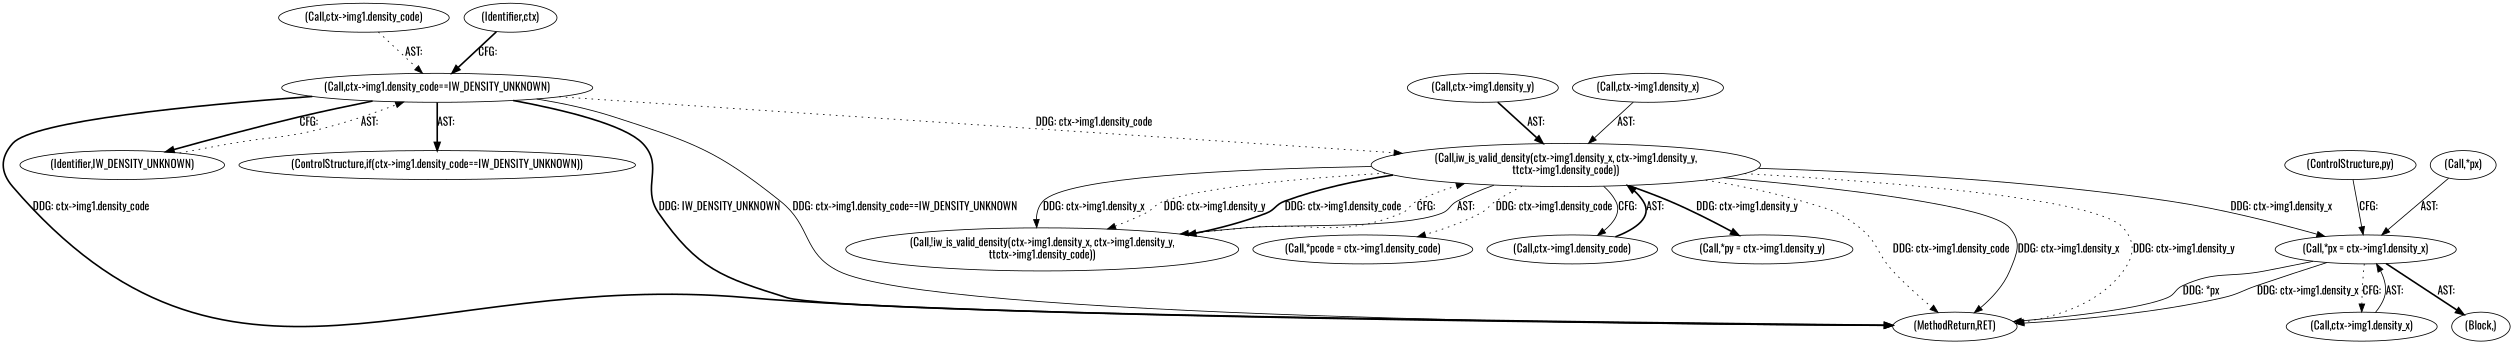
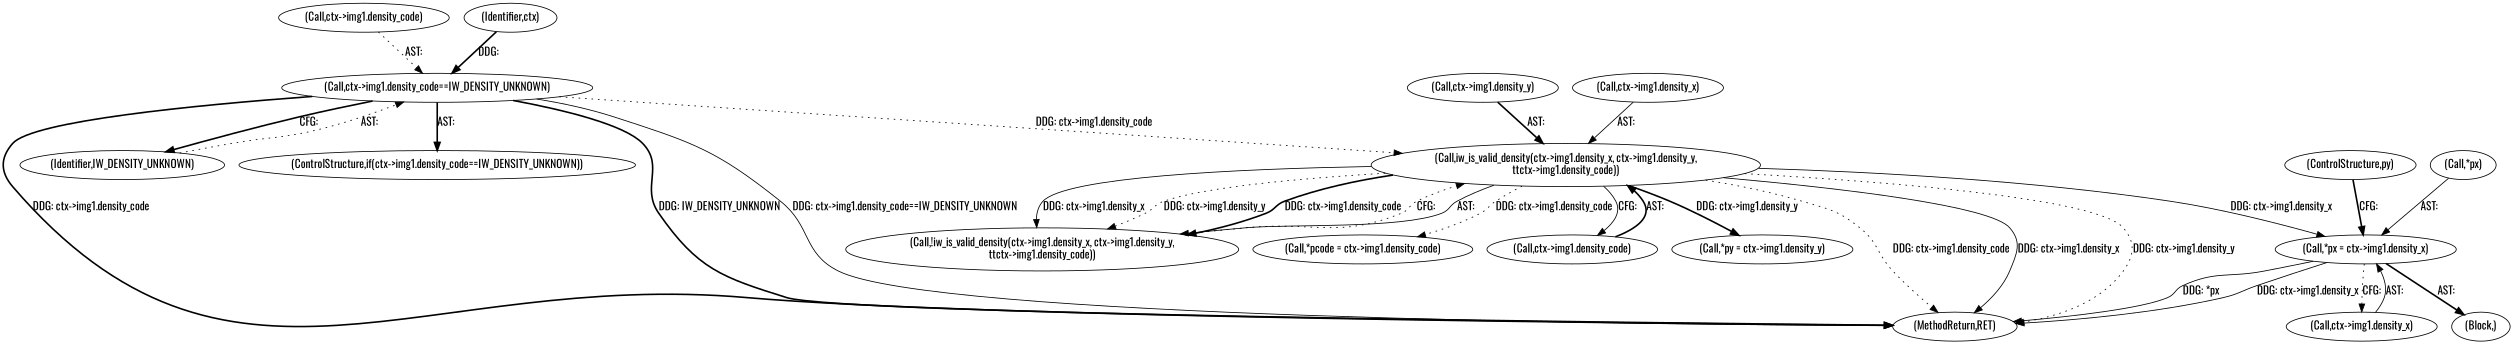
(489, 53) -> (490, 53)
(2357, 203) -> (2357, 203)
